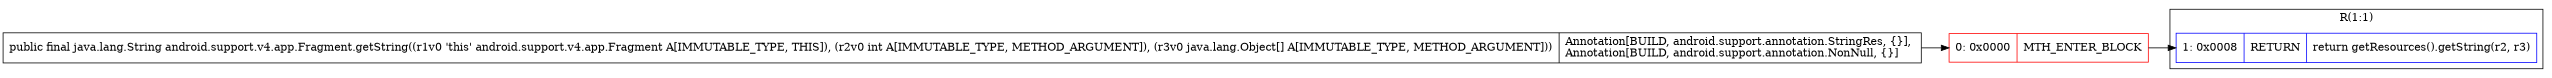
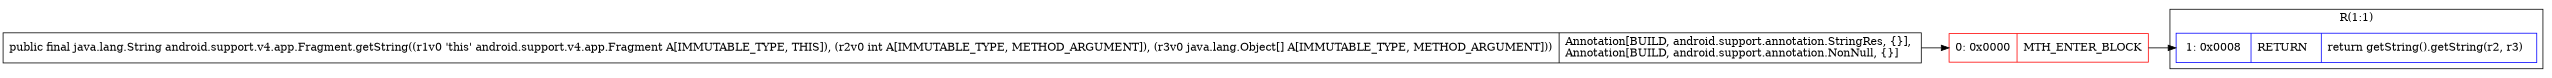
(2422, 47) -> (2425, 47)
